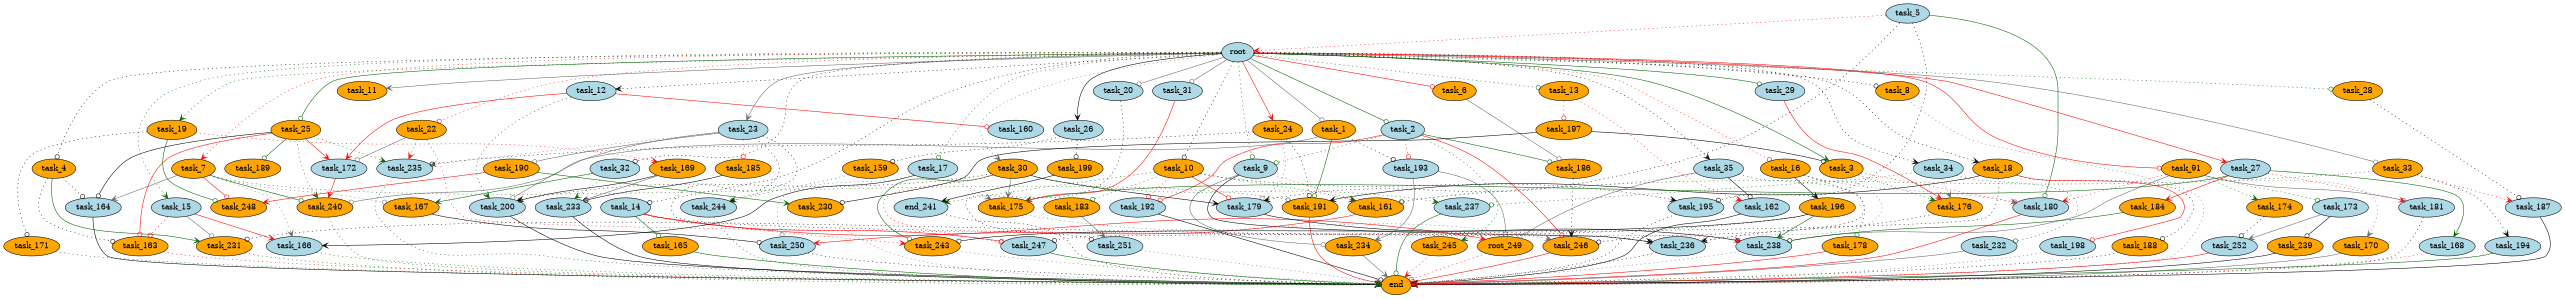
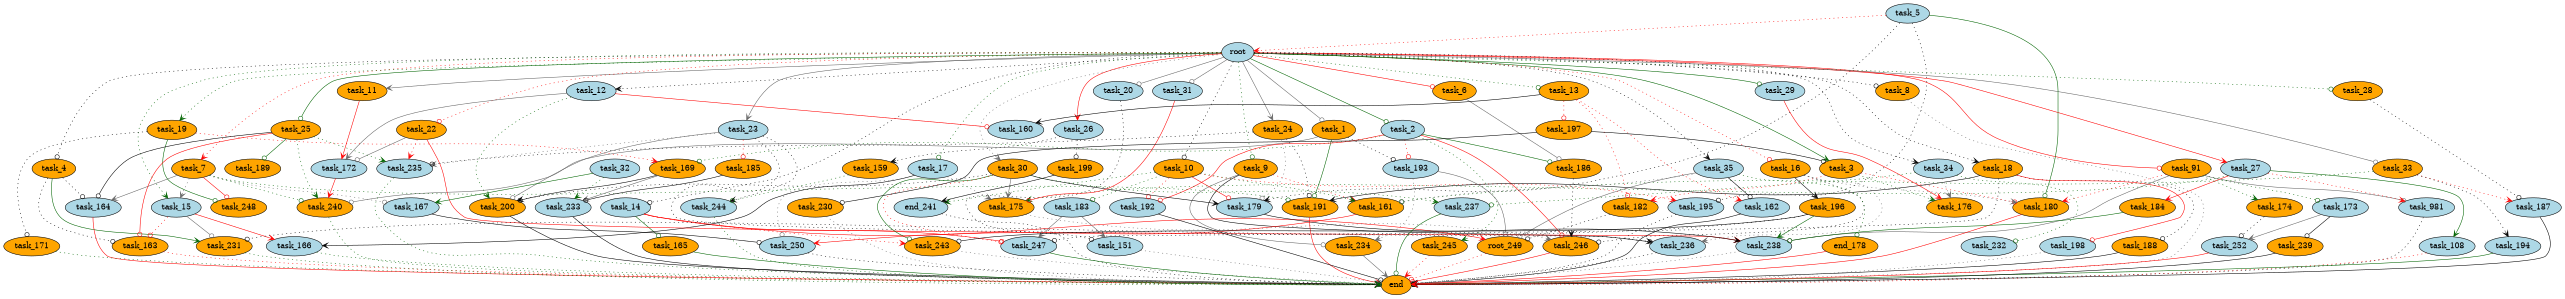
(1095, 77) -> (1095, 77)
(798, 82) -> none
(1256, 88) -> (1256, 88)
none -> (1291, 105)
(451, 106) -> (451, 106)
(315, 147) -> (351, 127)
(1334, 148) -> (1043, 146)
(970, 150) -> (970, 150)
(511, 169) -> none
(1256, 169) -> (1256, 169)
(1435, 185) -> (1435, 185)
(261, 190) -> (261, 190)
(259, 193) -> (186, 186)
(1899, 193) -> (1899, 193)
(411, 207) -> (411, 207)
(497, 207) -> (497, 207)
(1072, 207) -> (1072, 207)
none -> (1630, 207)
(2041, 207) -> (2041, 207)
(2427, 207) -> (2427, 207)
(1410, 215) -> (1410, 215)
(1876, 219) -> (1876, 219)
none -> (1053, 225)
(1821, 228) -> none
(1500, 230) -> (1500, 230)
(1056, 232) -> (1056, 232)
(1115, 246) -> (1115, 246)
(1850, 246) -> (1850, 246)
(2361, 246) -> none
(2447, 246) -> (2447, 246)
(1944, 268) -> (1944, 268)
(1690, 274) -> none
(720, 278) -> (720, 278)
